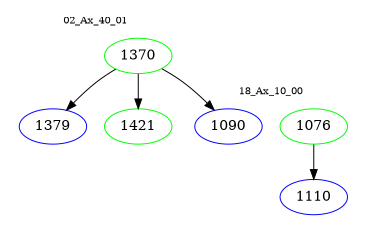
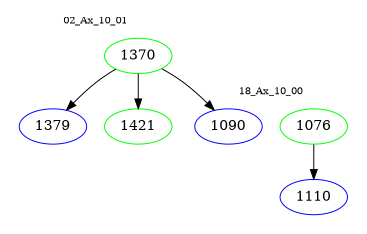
(96, 21) -> (96, 21)
